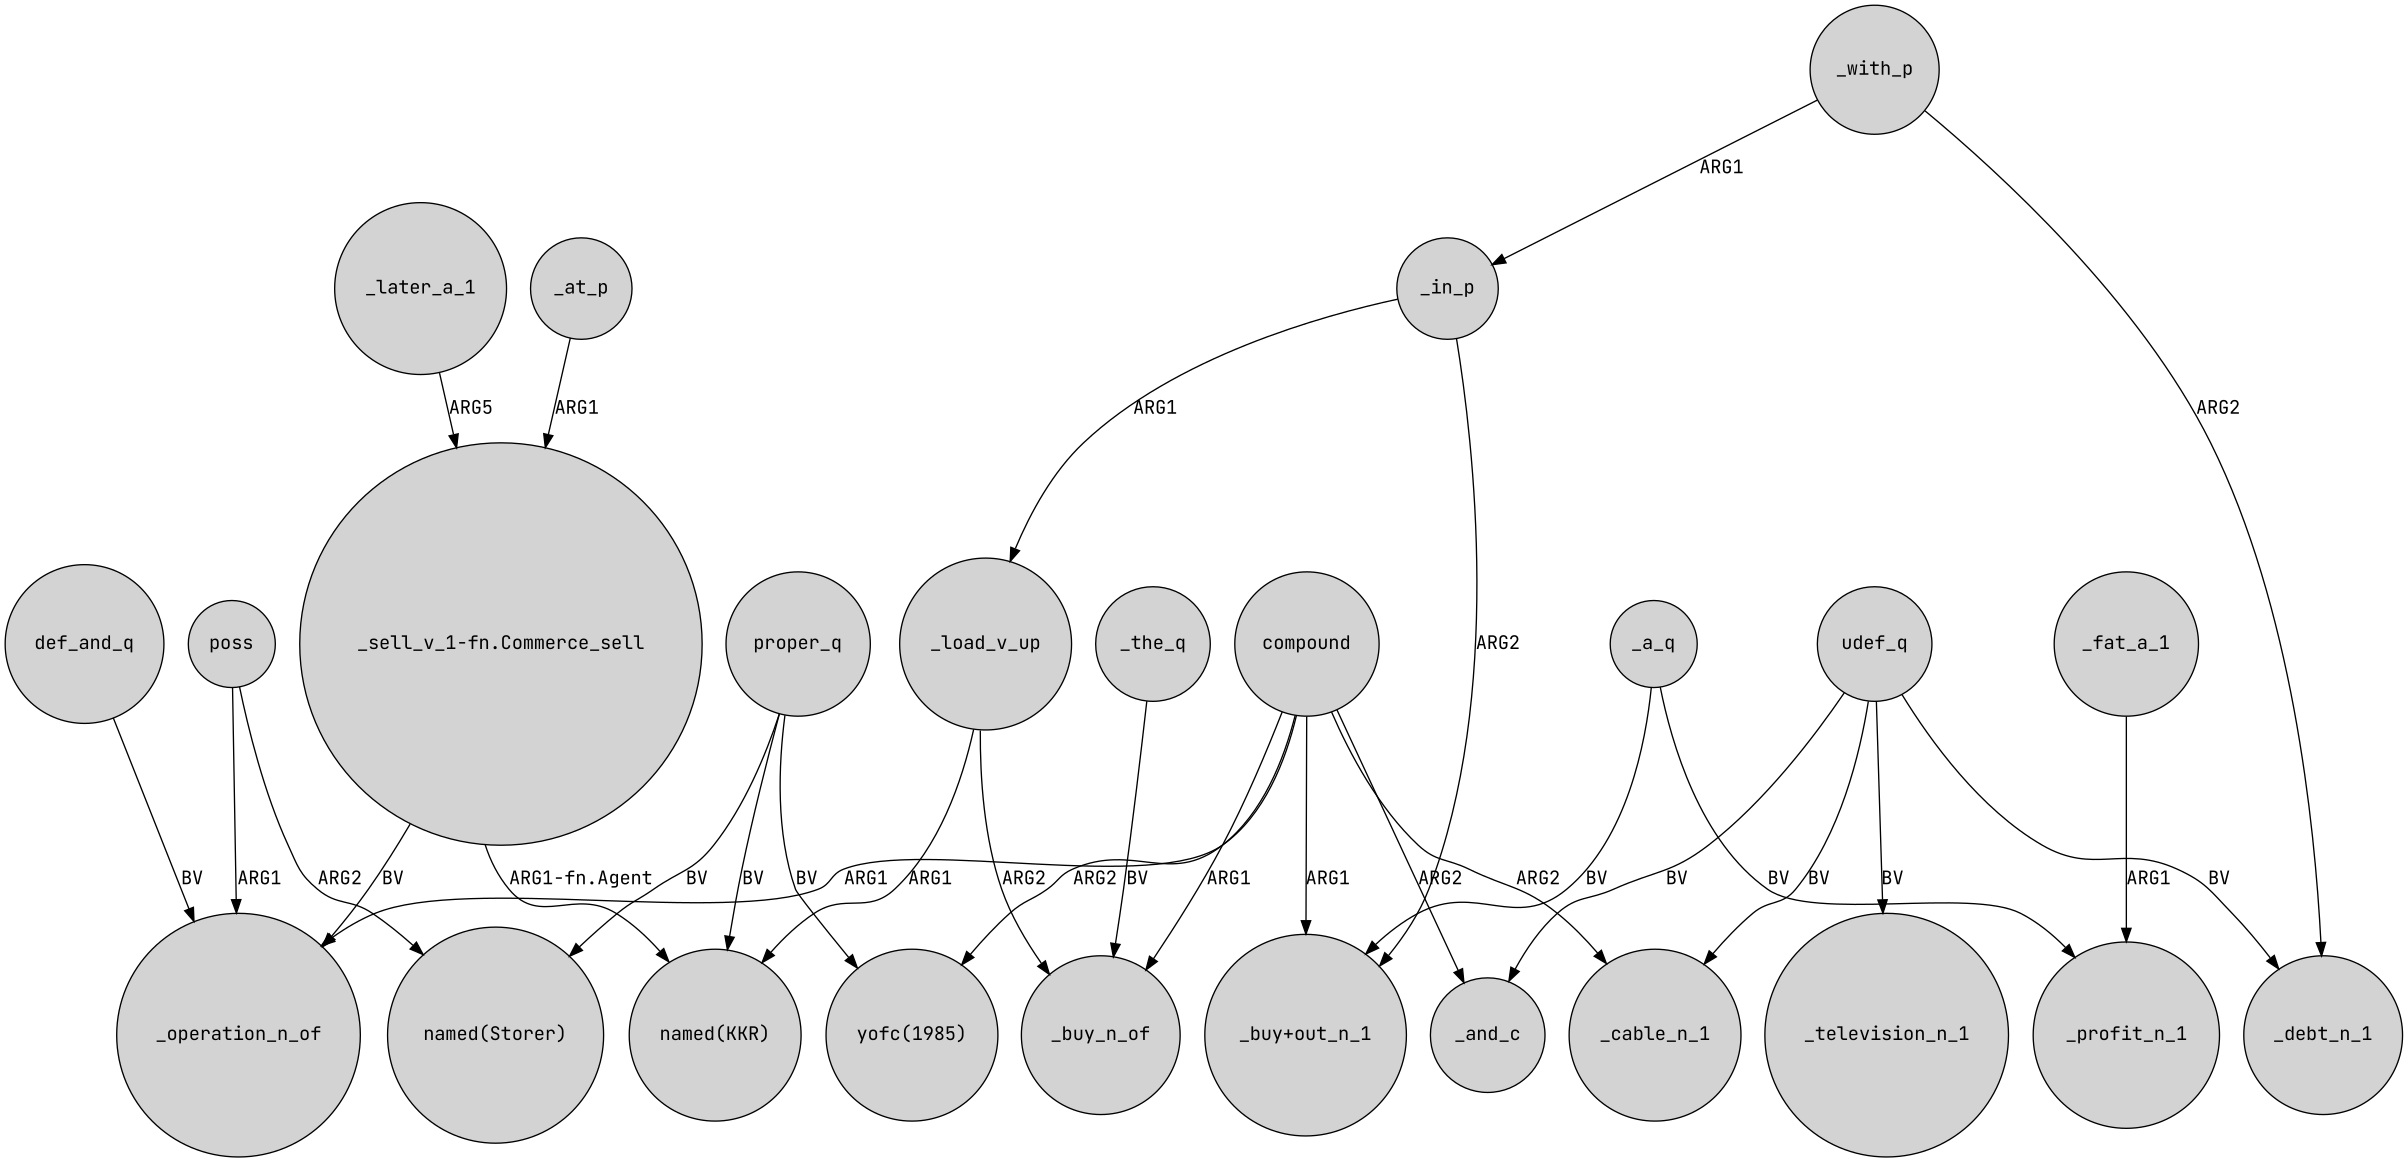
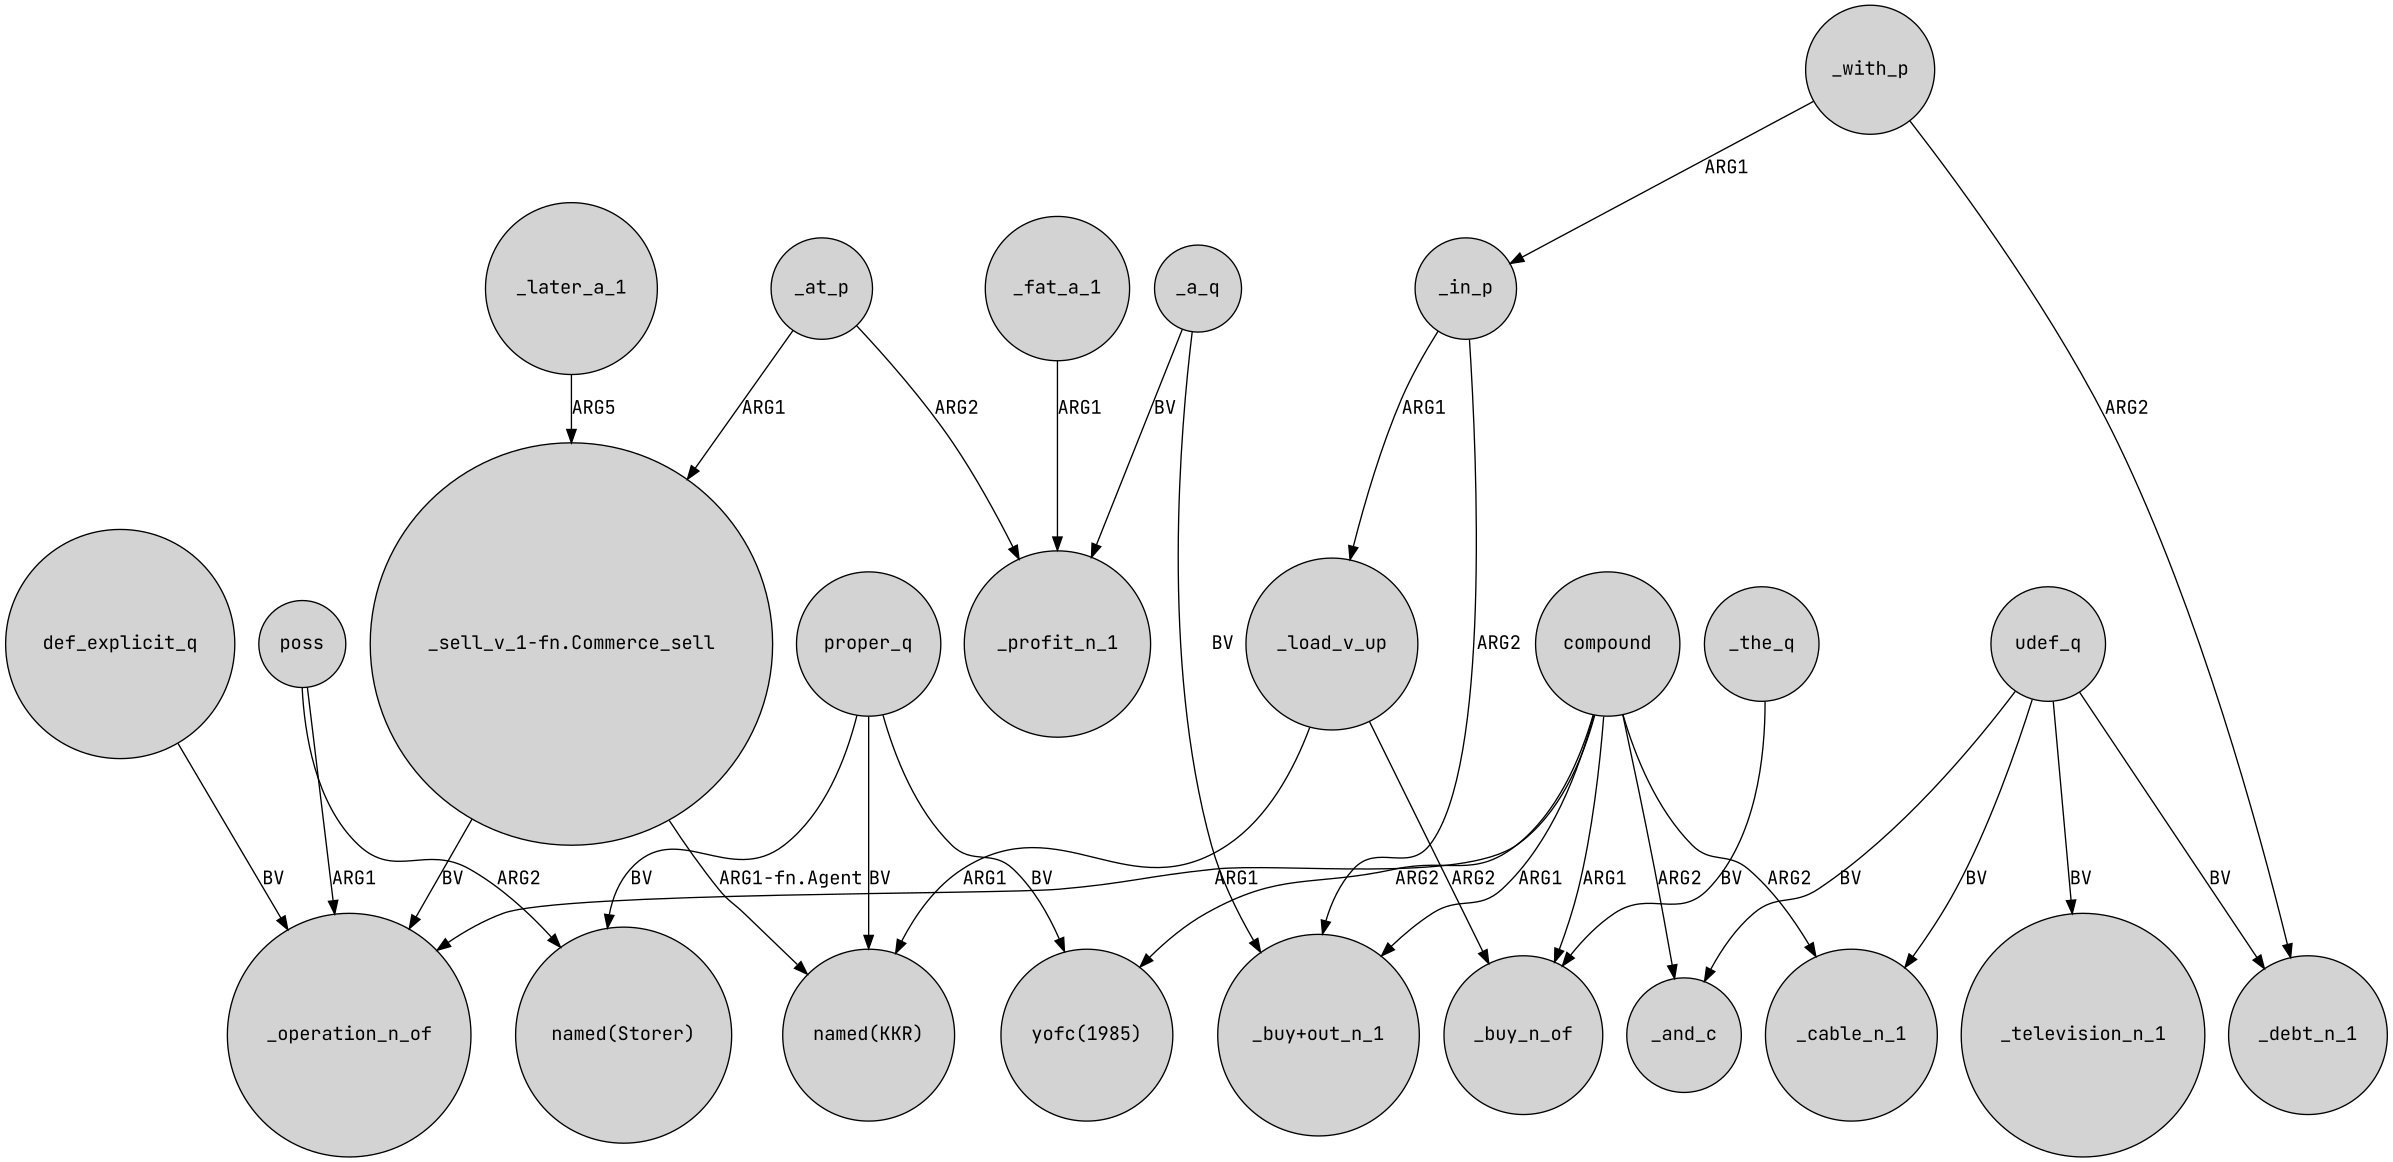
none -> (944, 430)
(85, 644) -> (120, 644)
